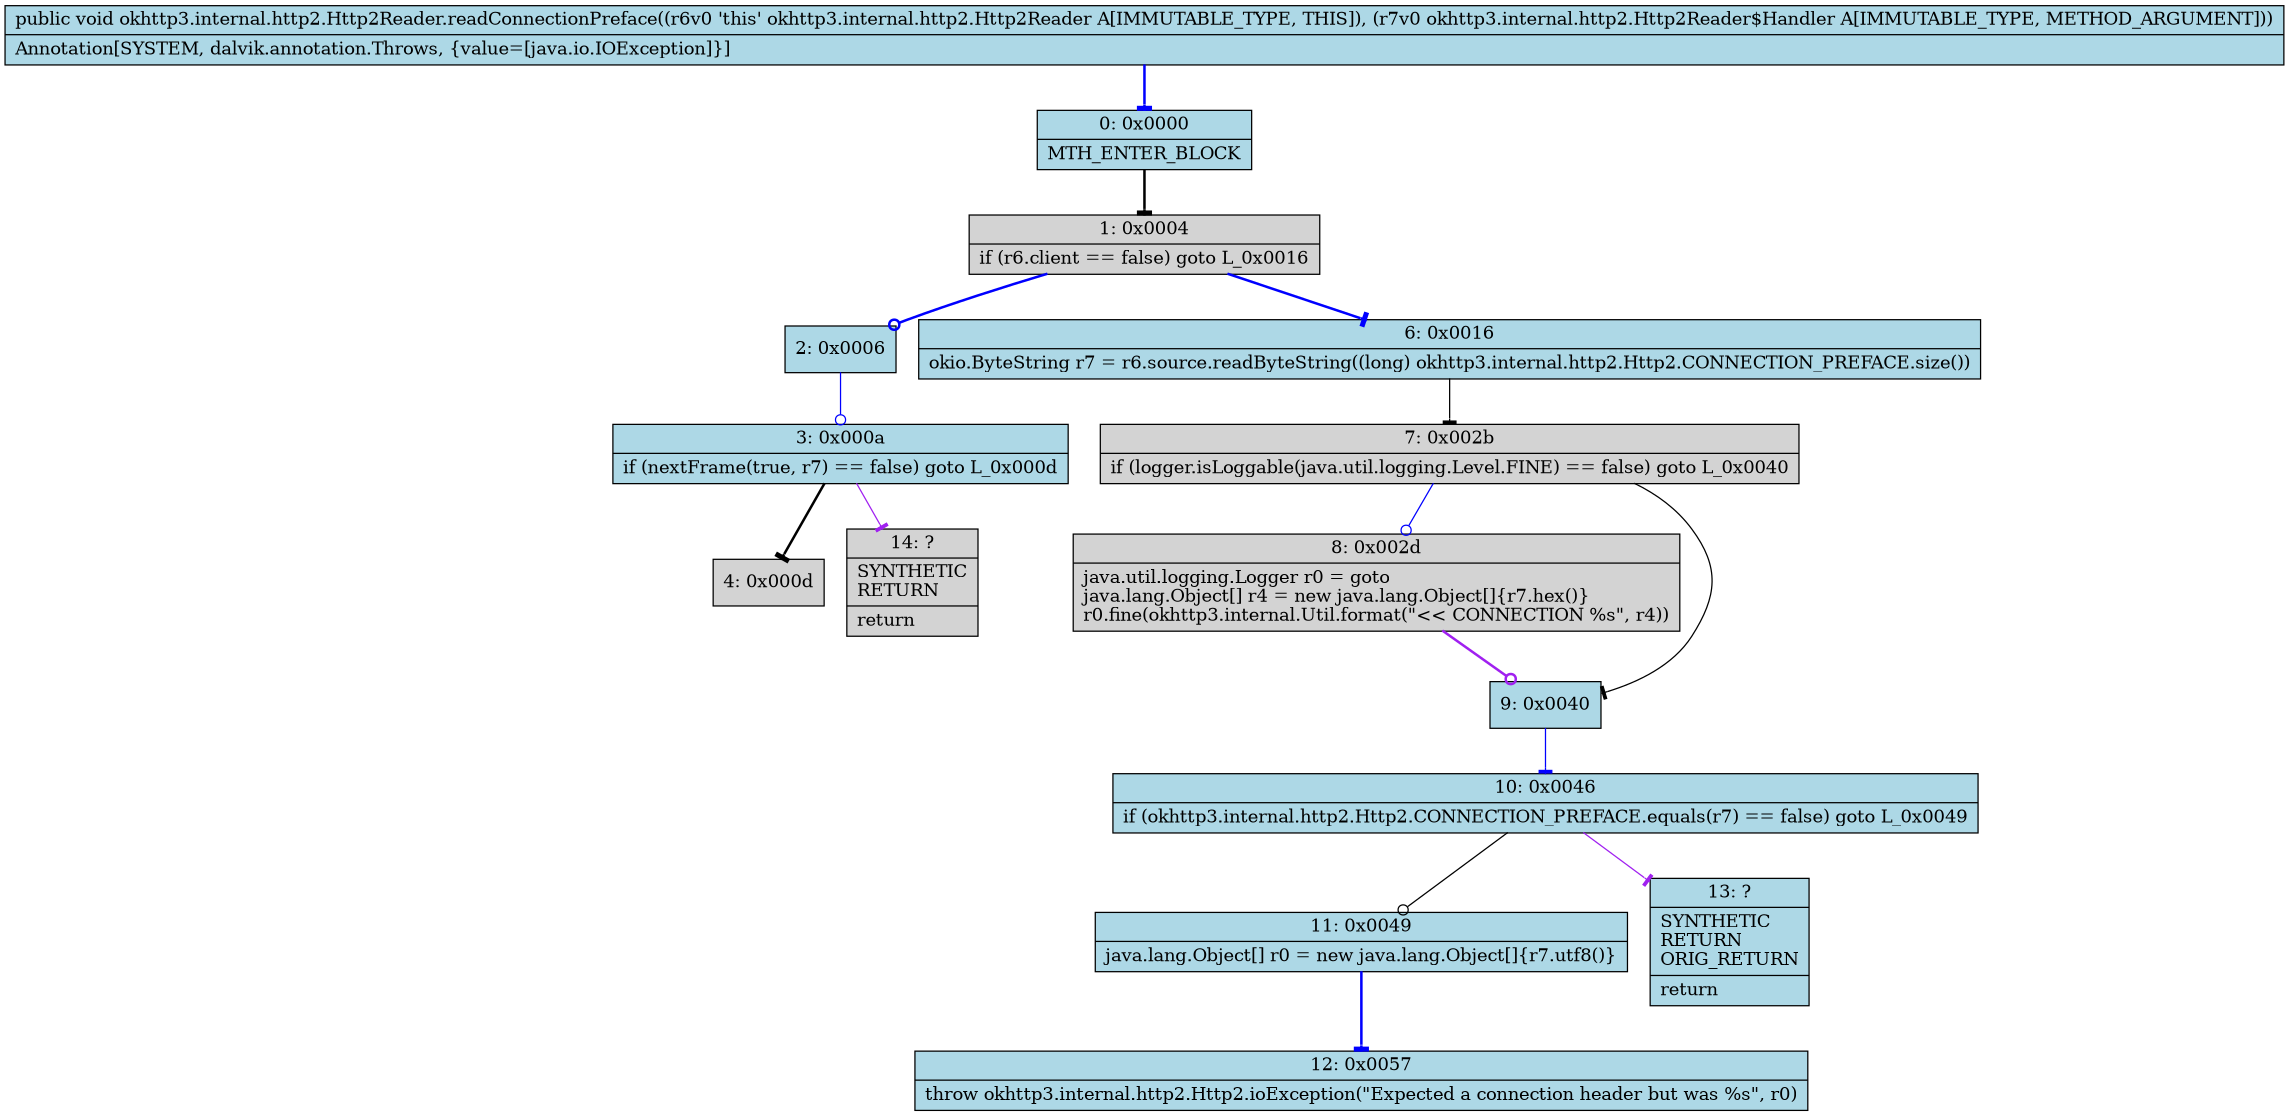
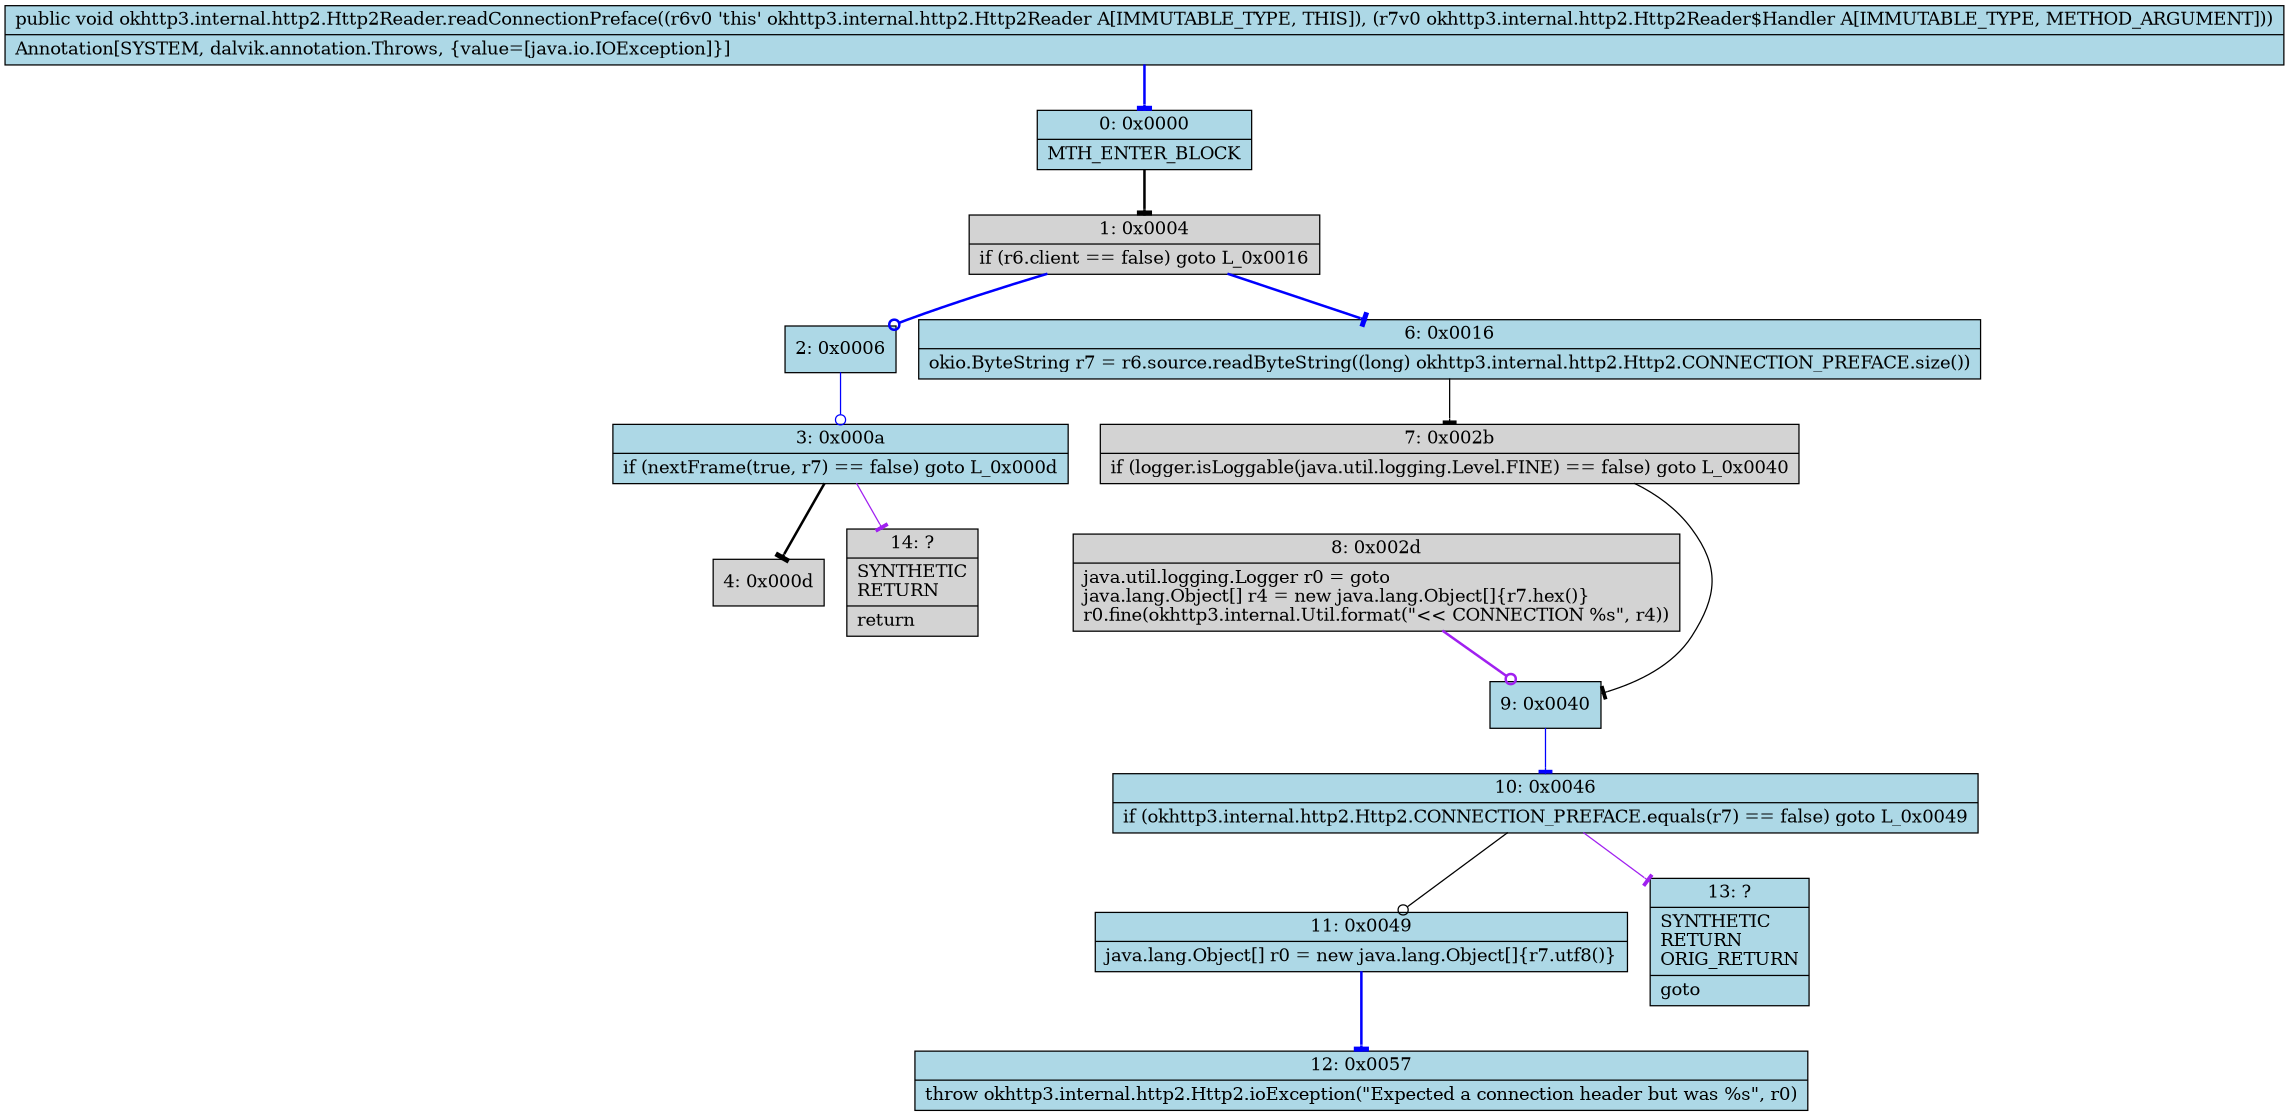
(1421, 504) -> none
(1689, 990) -> (1680, 990)
